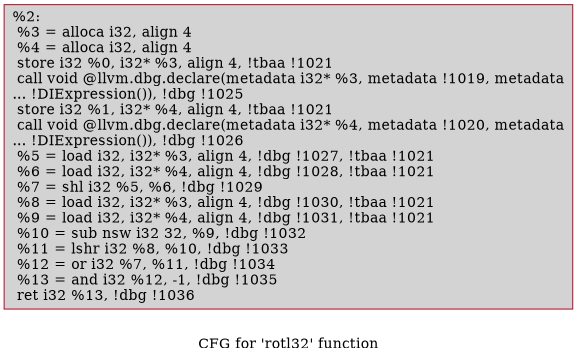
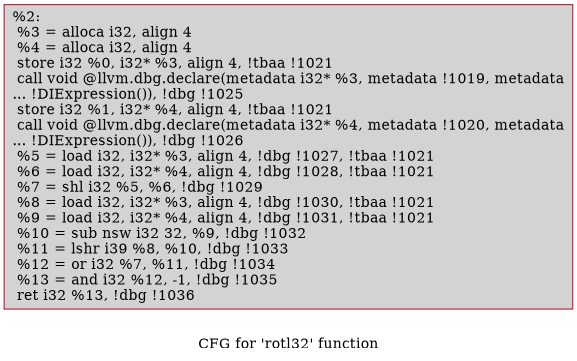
(151, 249) -> (151, 249)
